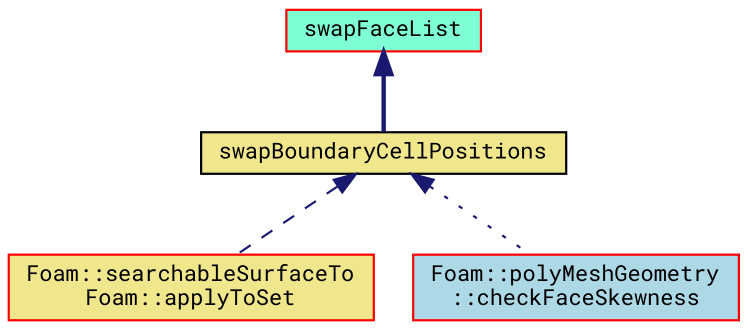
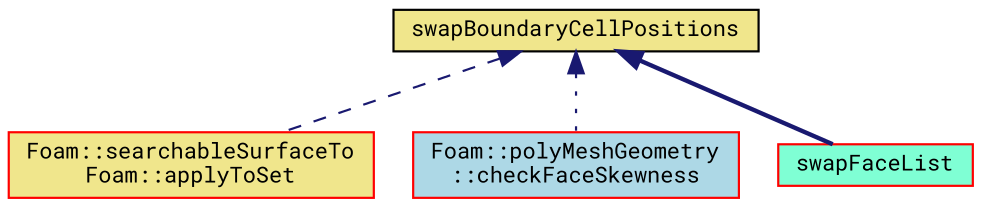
(384, 103) -> (736, 102)
